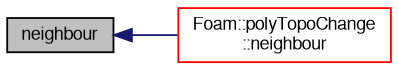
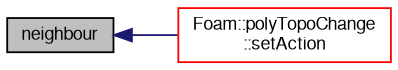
(285, 35) -> (285, 35)
